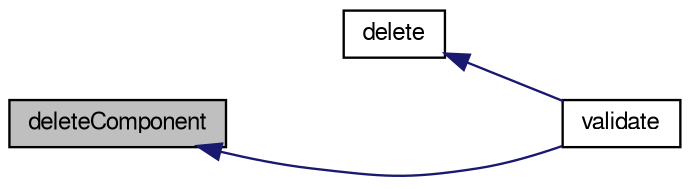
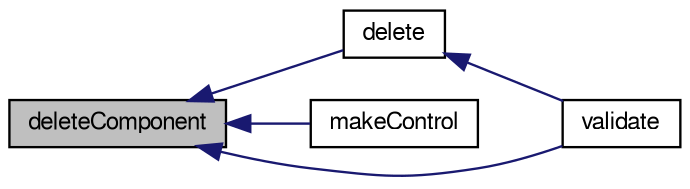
none -> (277, 72)
none -> (394, 124)
